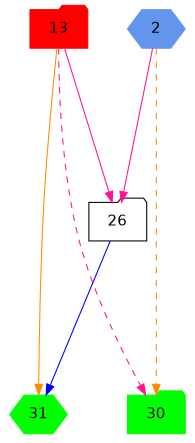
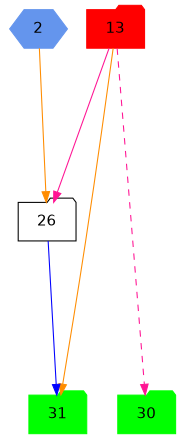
(138, 120) -> (43, 120)
(156, 216) -> none
(39, 414) -> (58, 414)
